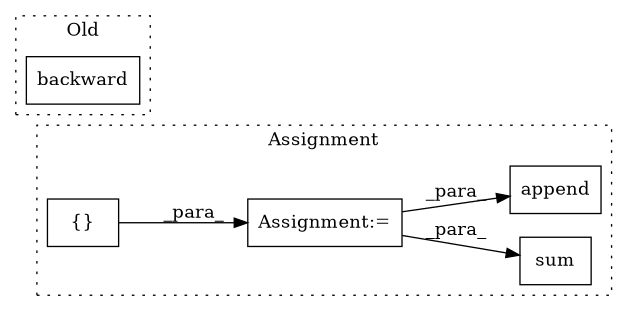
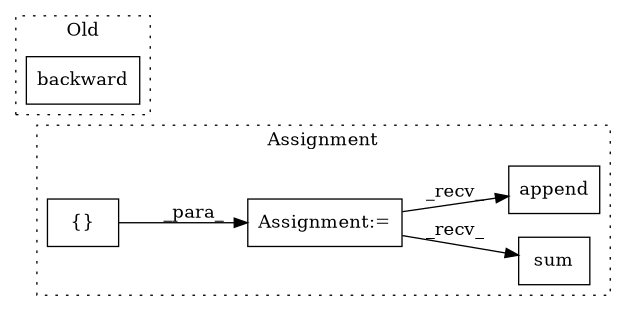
(456, 192) -> (455, 192)
(456, 230) -> (455, 230)
